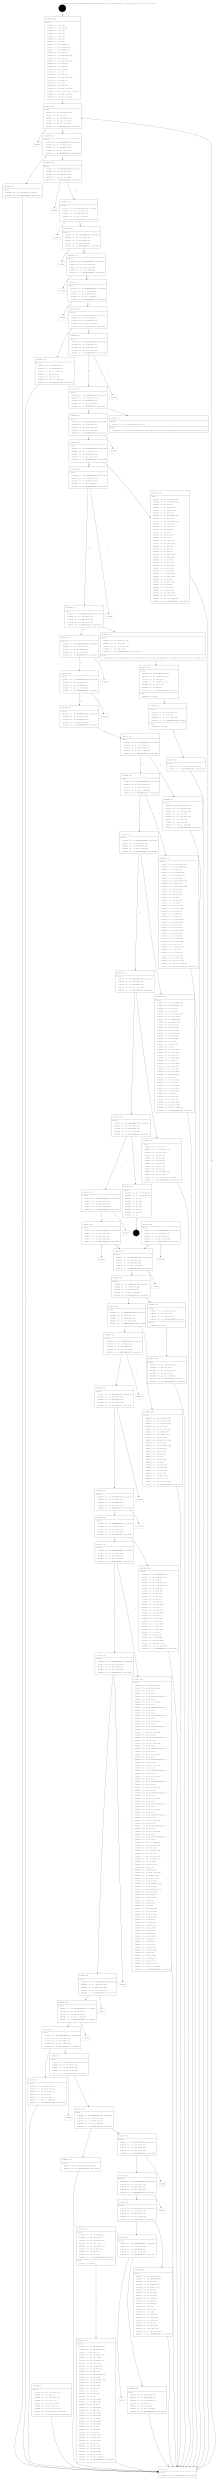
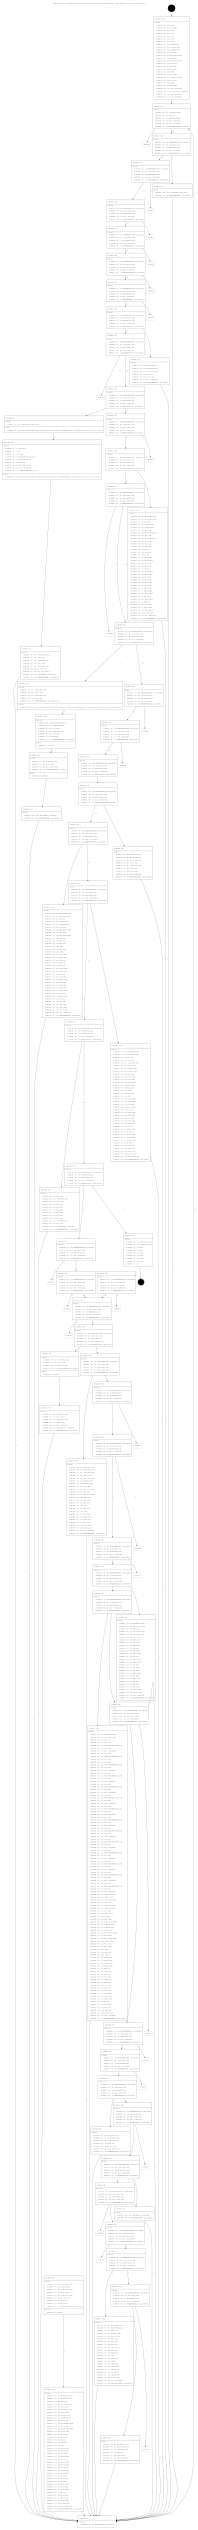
none -> (52, 460)
